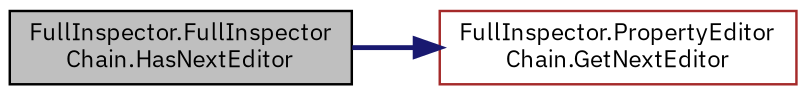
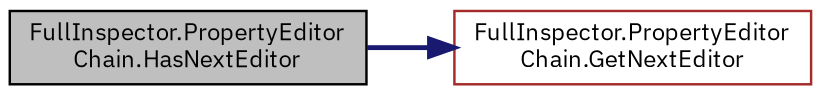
(181, 48) -> (188, 48)
